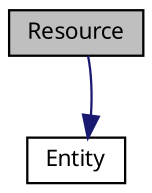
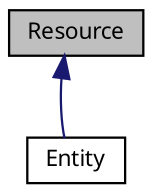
(91, 85) -> (61, 108)
